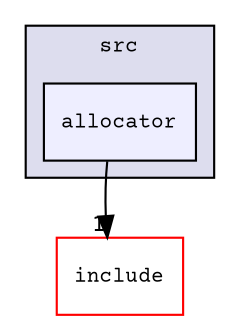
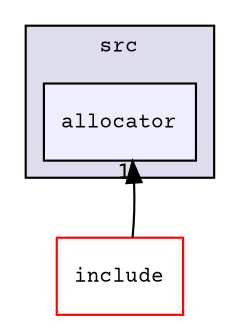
(106, 191) -> (134, 210)
